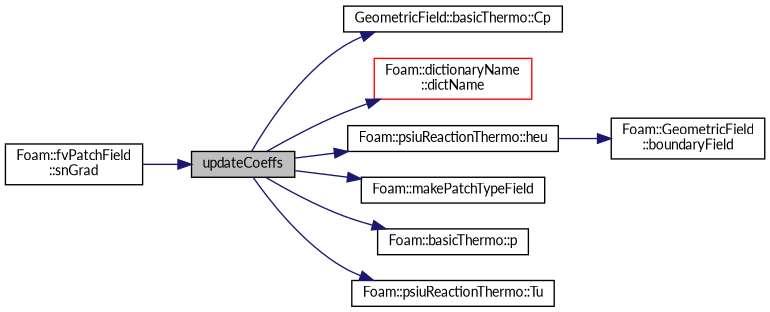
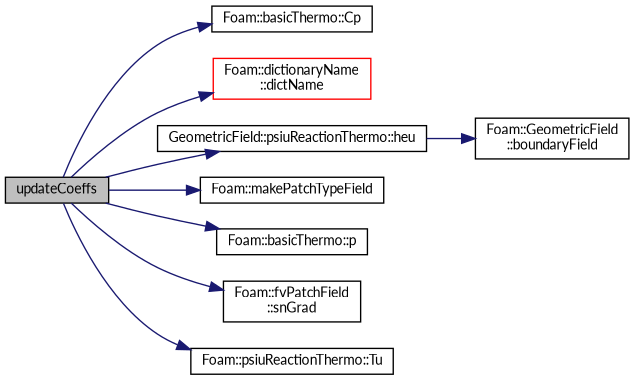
(453, 19) -> (292, 19)
(453, 139) -> (292, 139)
(160, 164) -> (135, 255)
